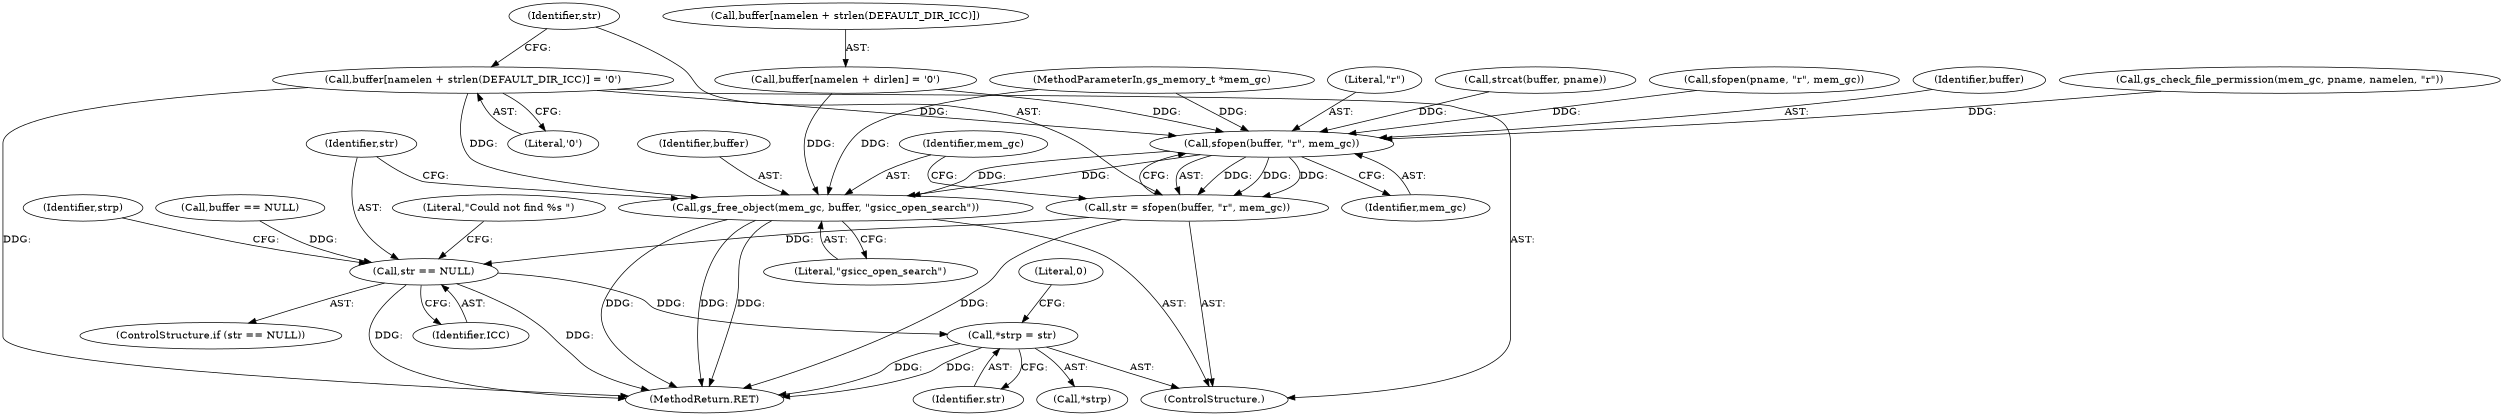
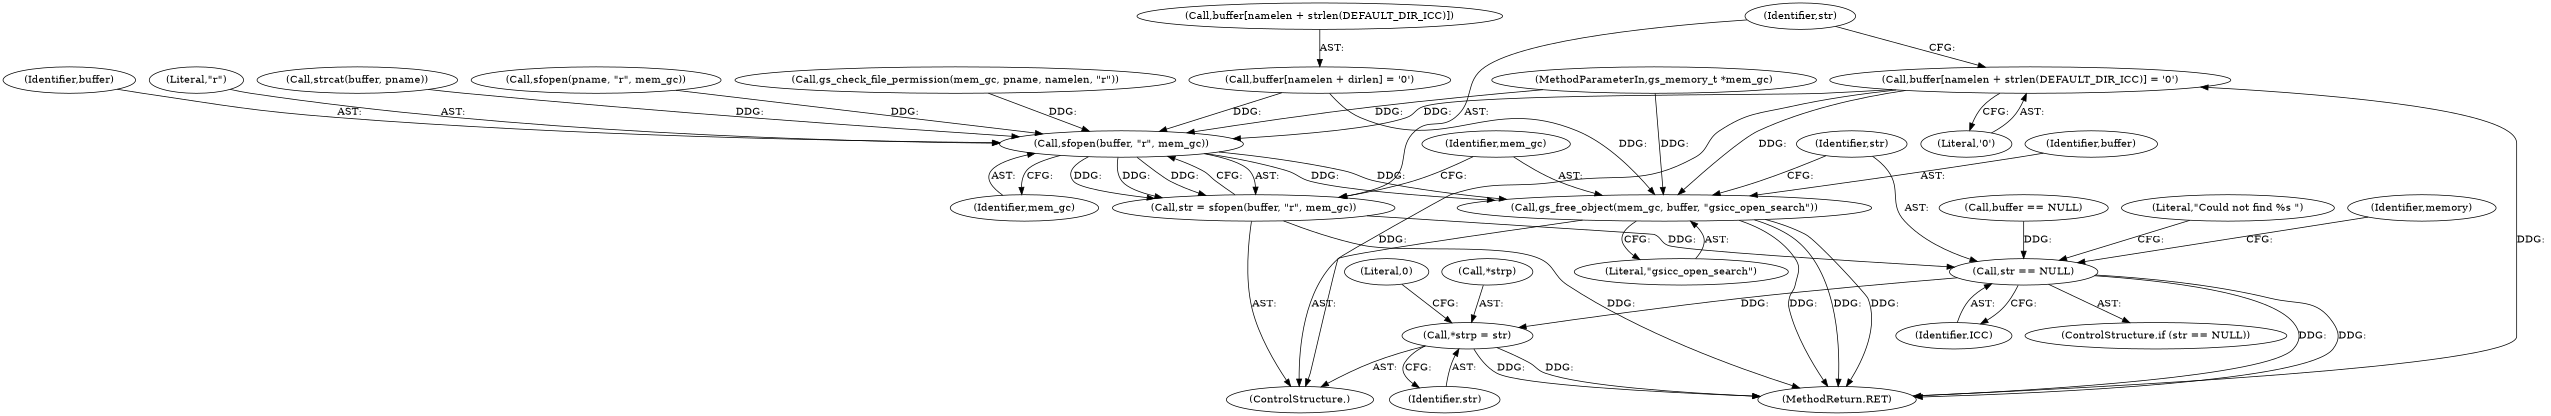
(83, 208) -> (2422, 208)
(1525, 240) -> (1394, 240)
(56, 354) -> (2472, 353)
(1054, 362) -> (1479, 300)
